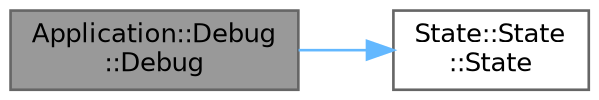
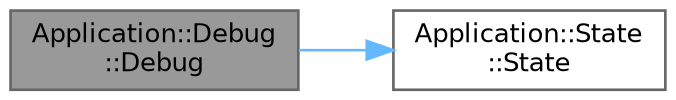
(491, 50) -> (529, 50)
